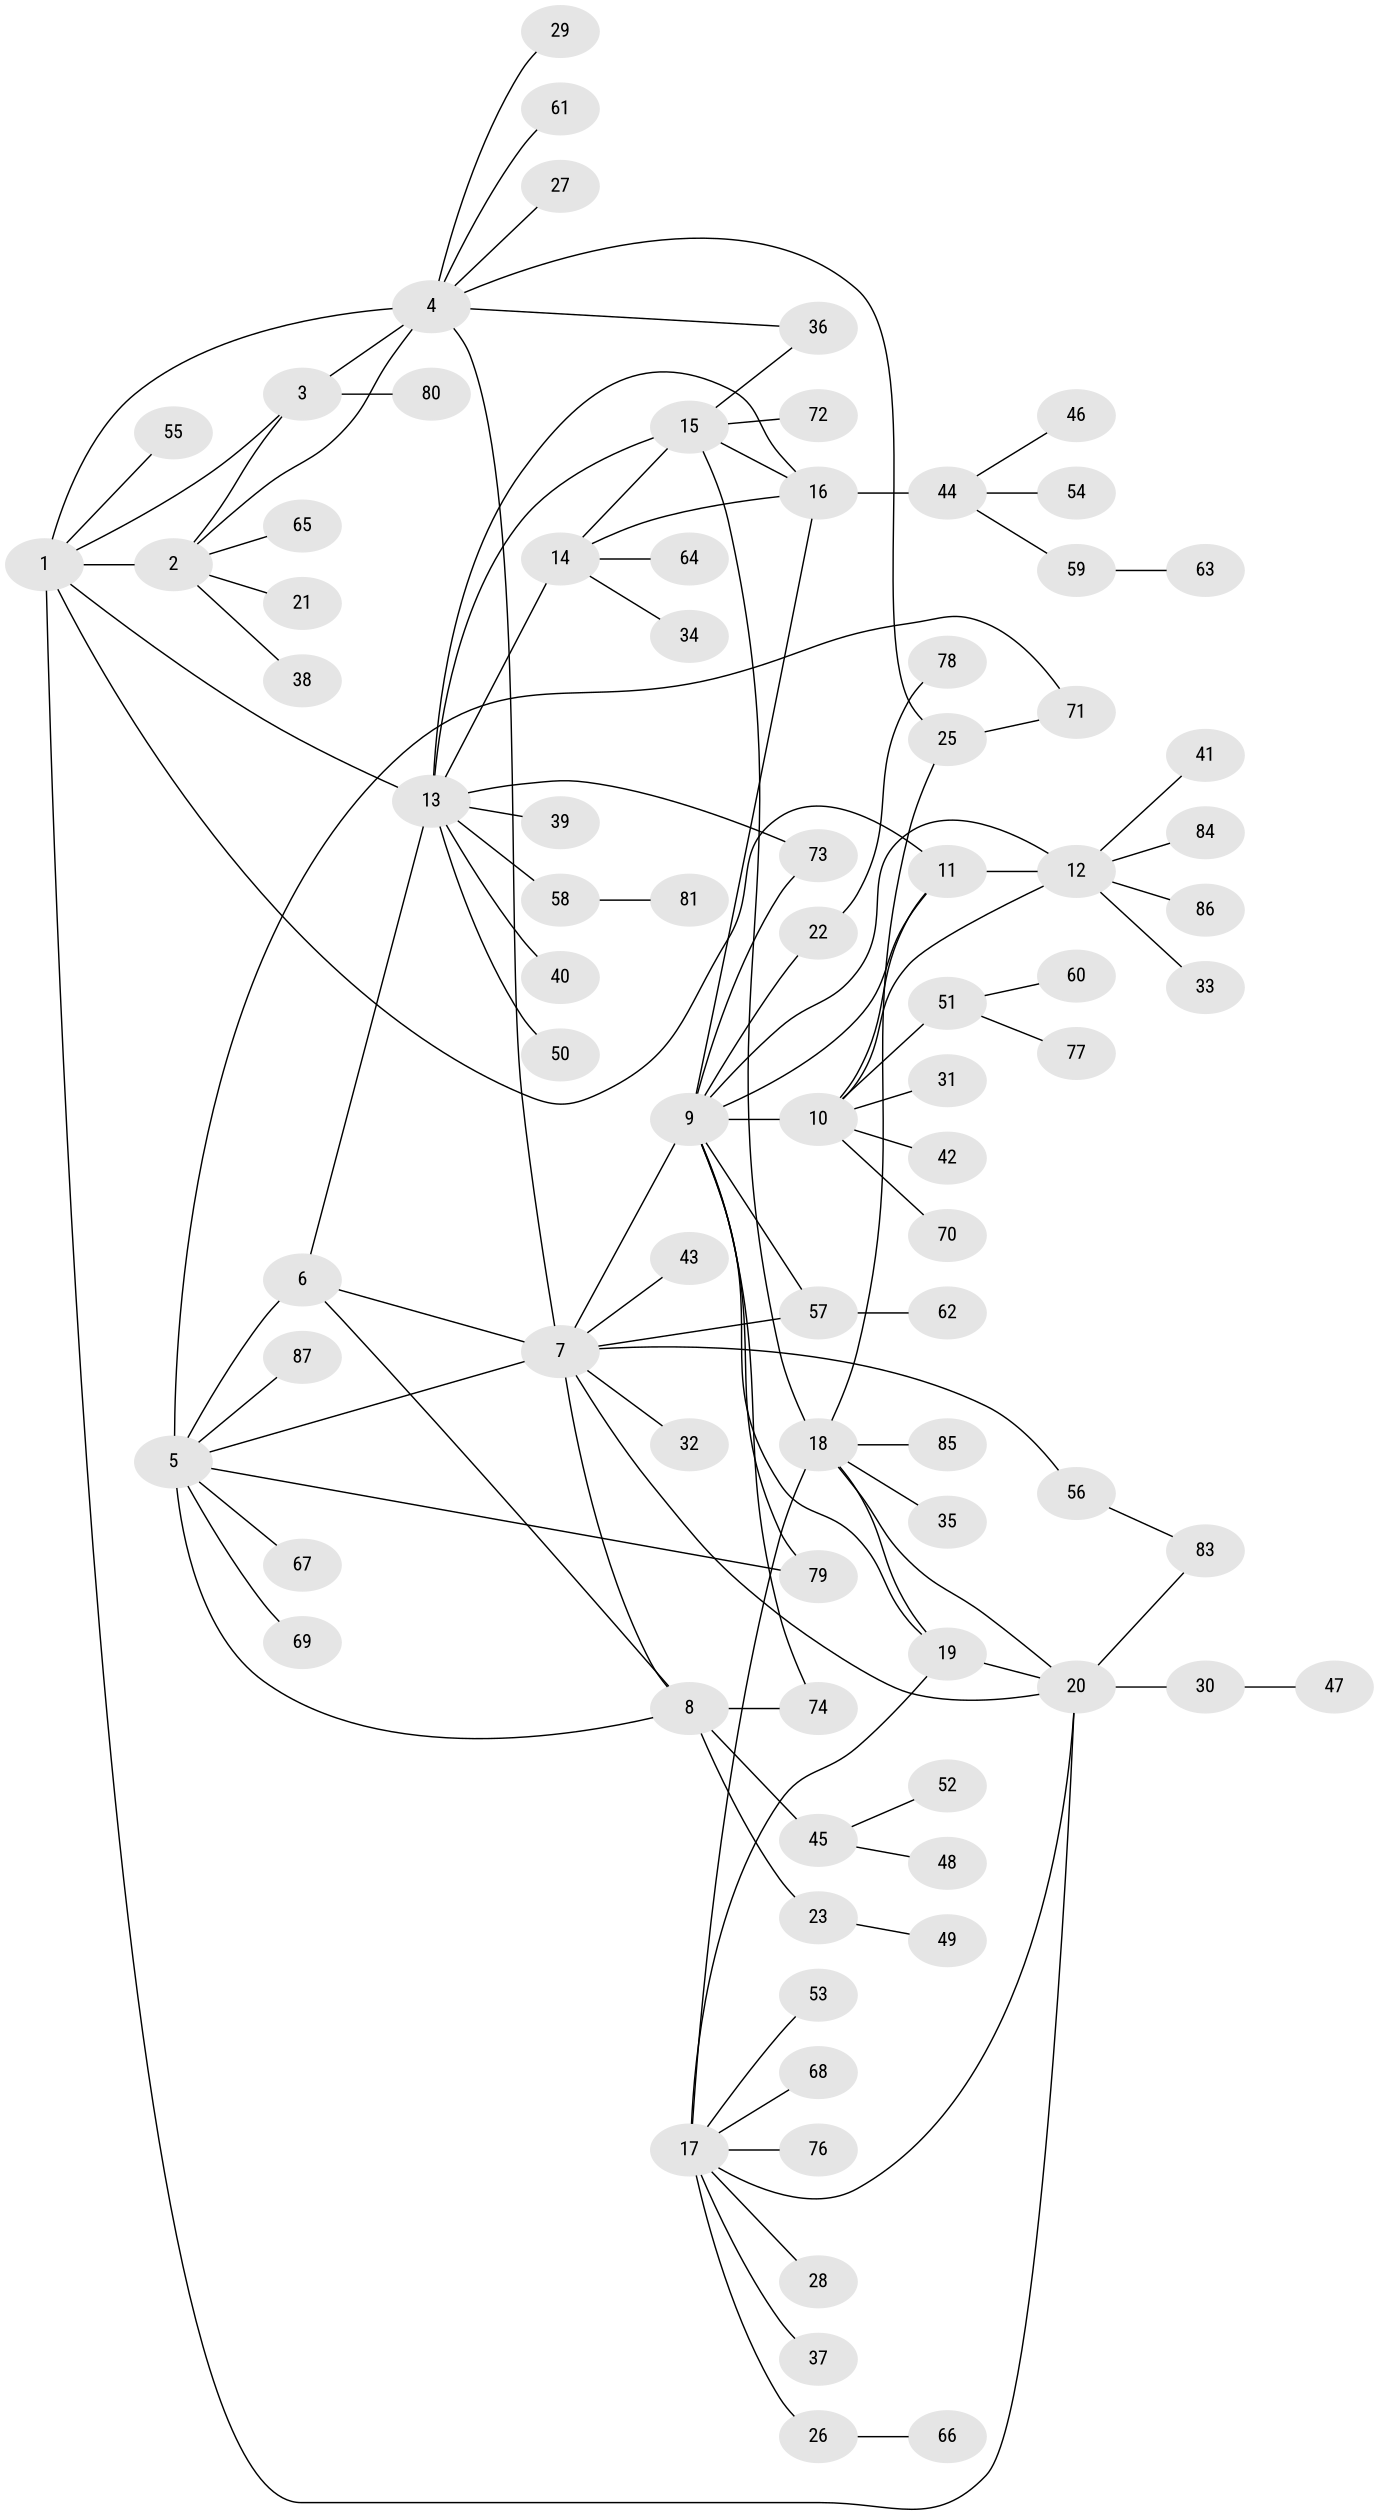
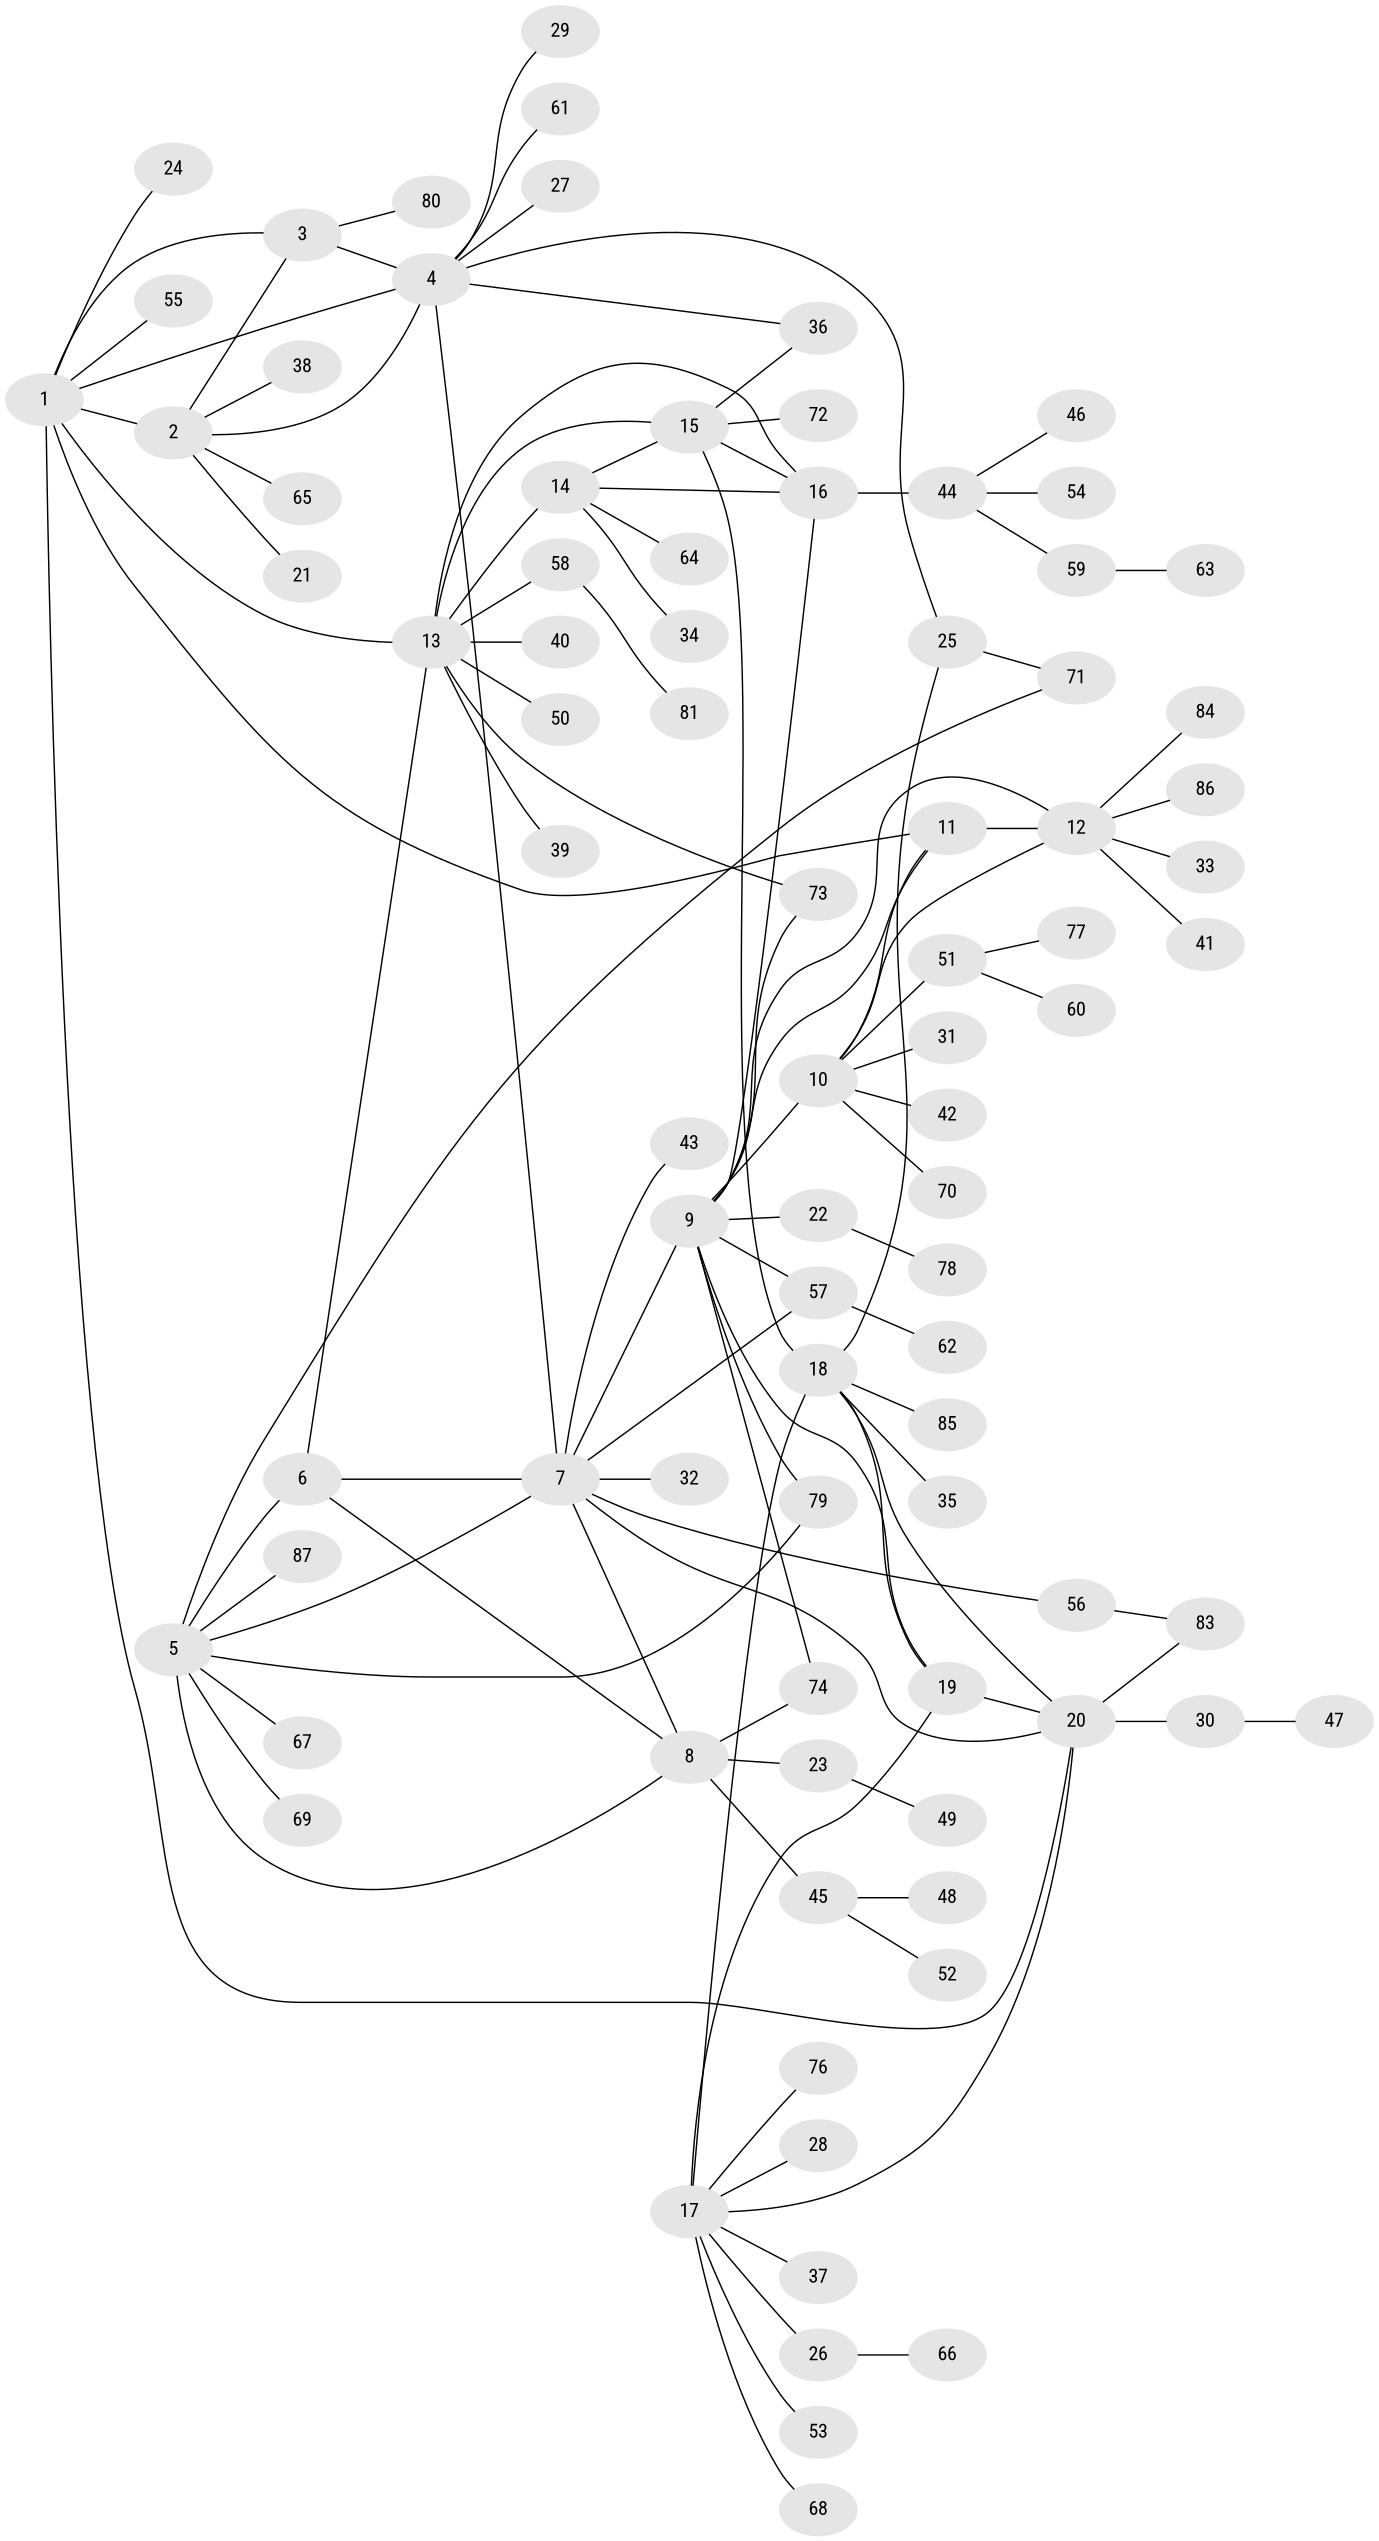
none -> (173, 169)
